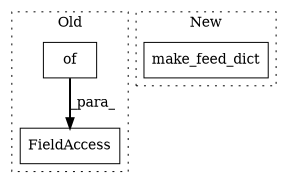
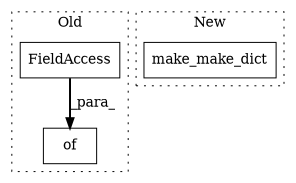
(206, 60) -> (210, 60)
(70, 98) -> (70, 98)
